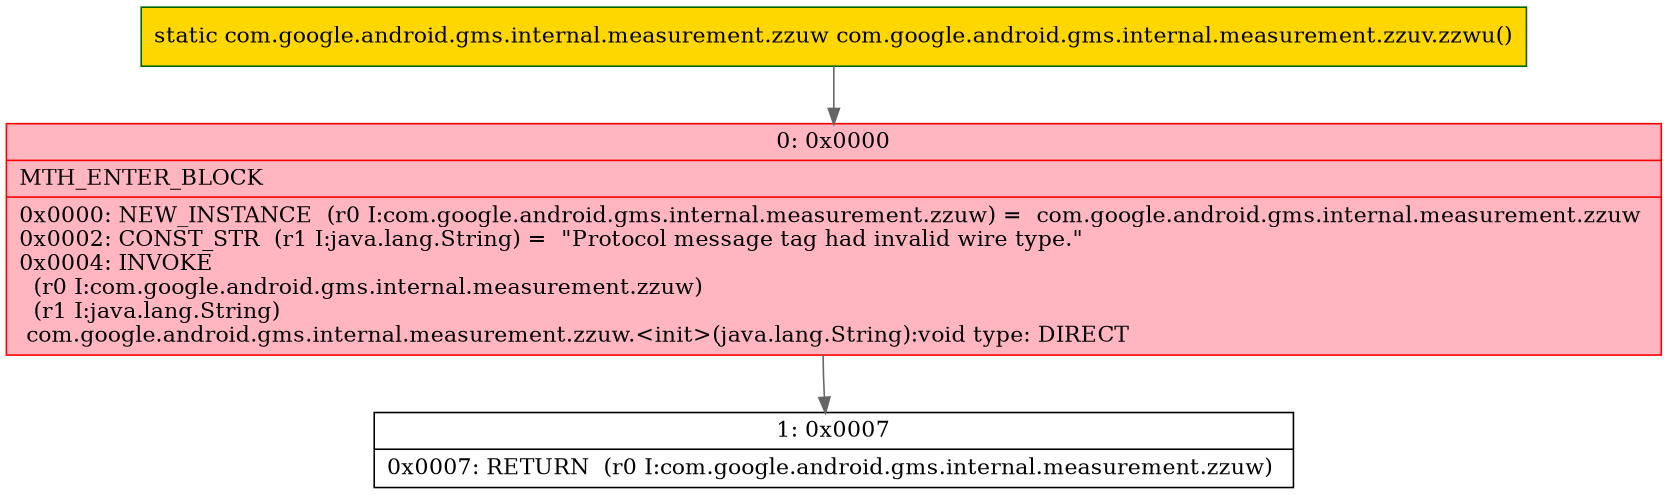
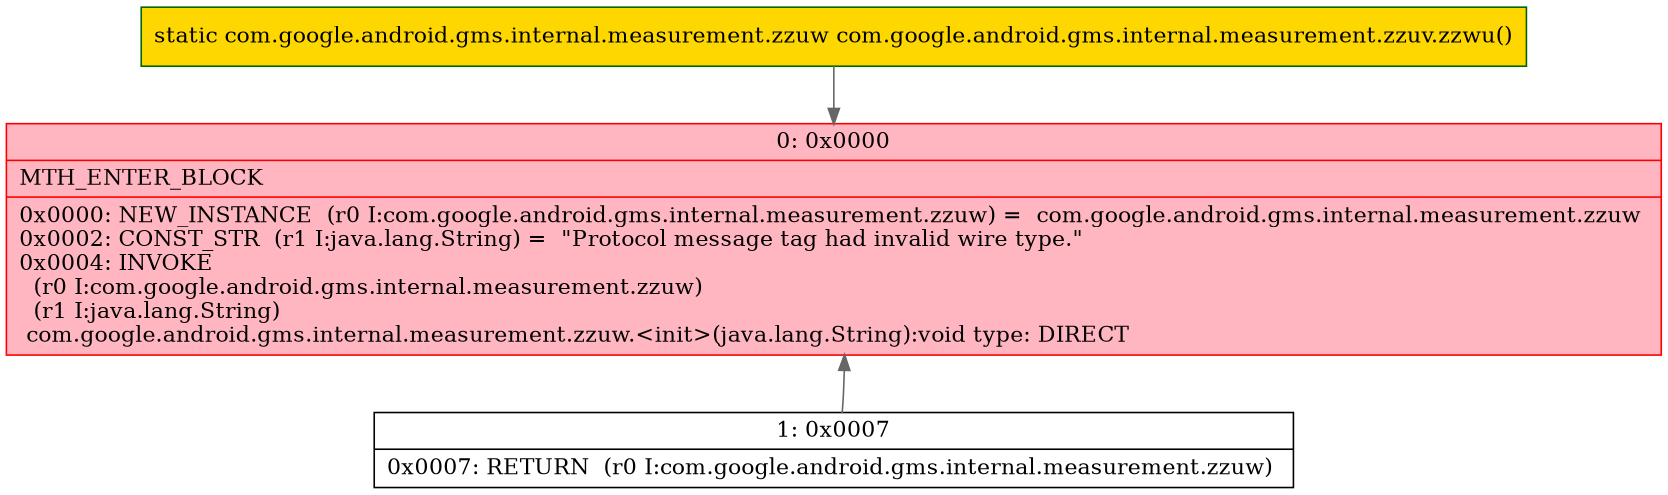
(823, 376) -> (844, 392)
